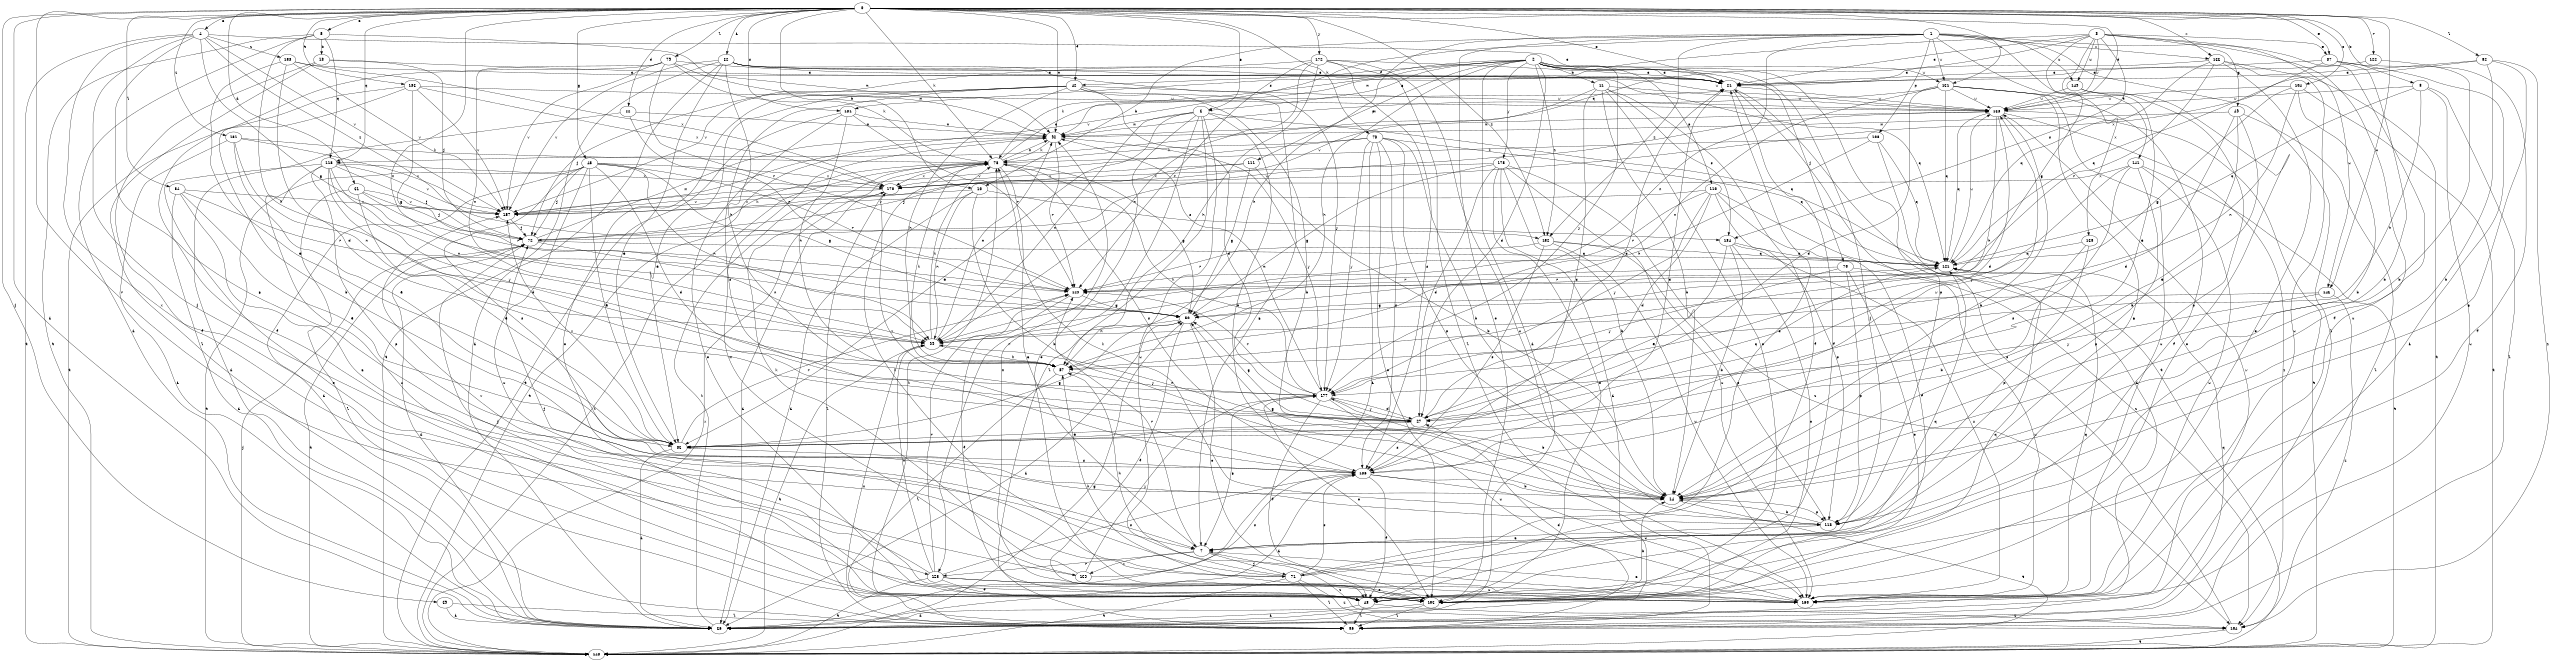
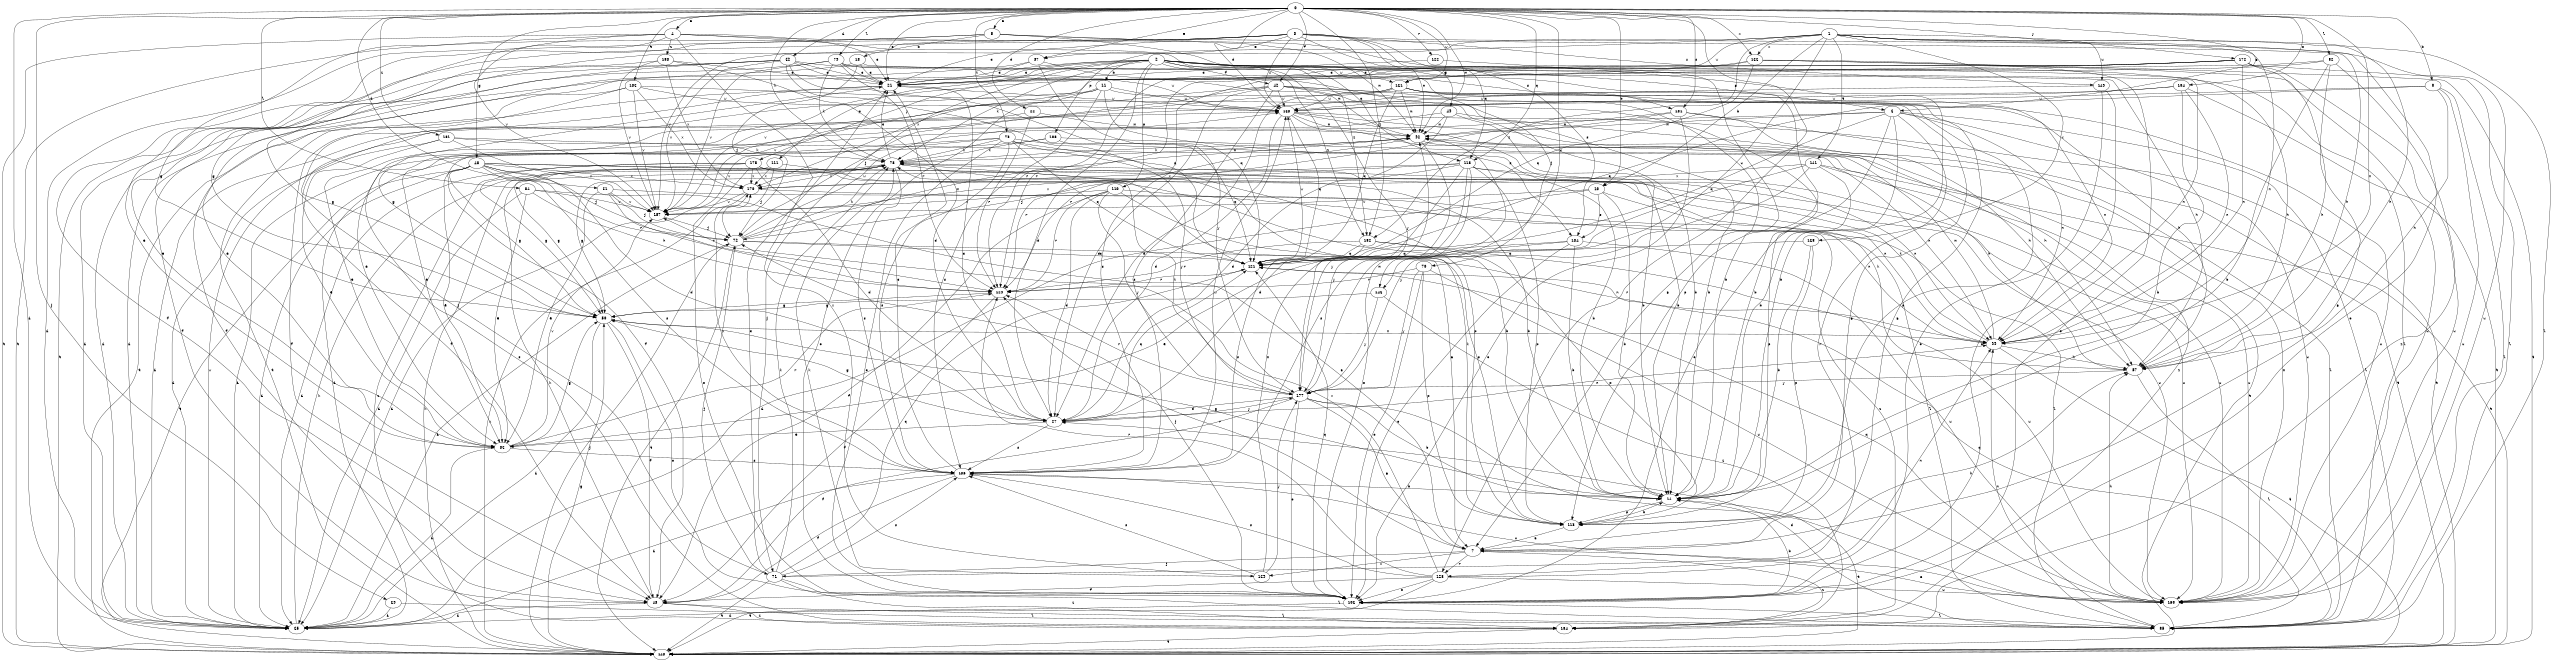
(340, 241) -> (664, 241)
(2196, 475) -> none
